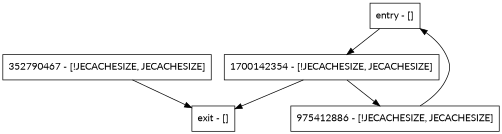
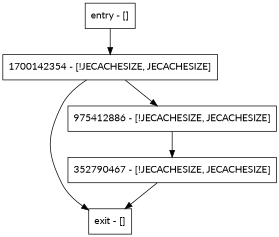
(449, 71) -> (172, 141)
